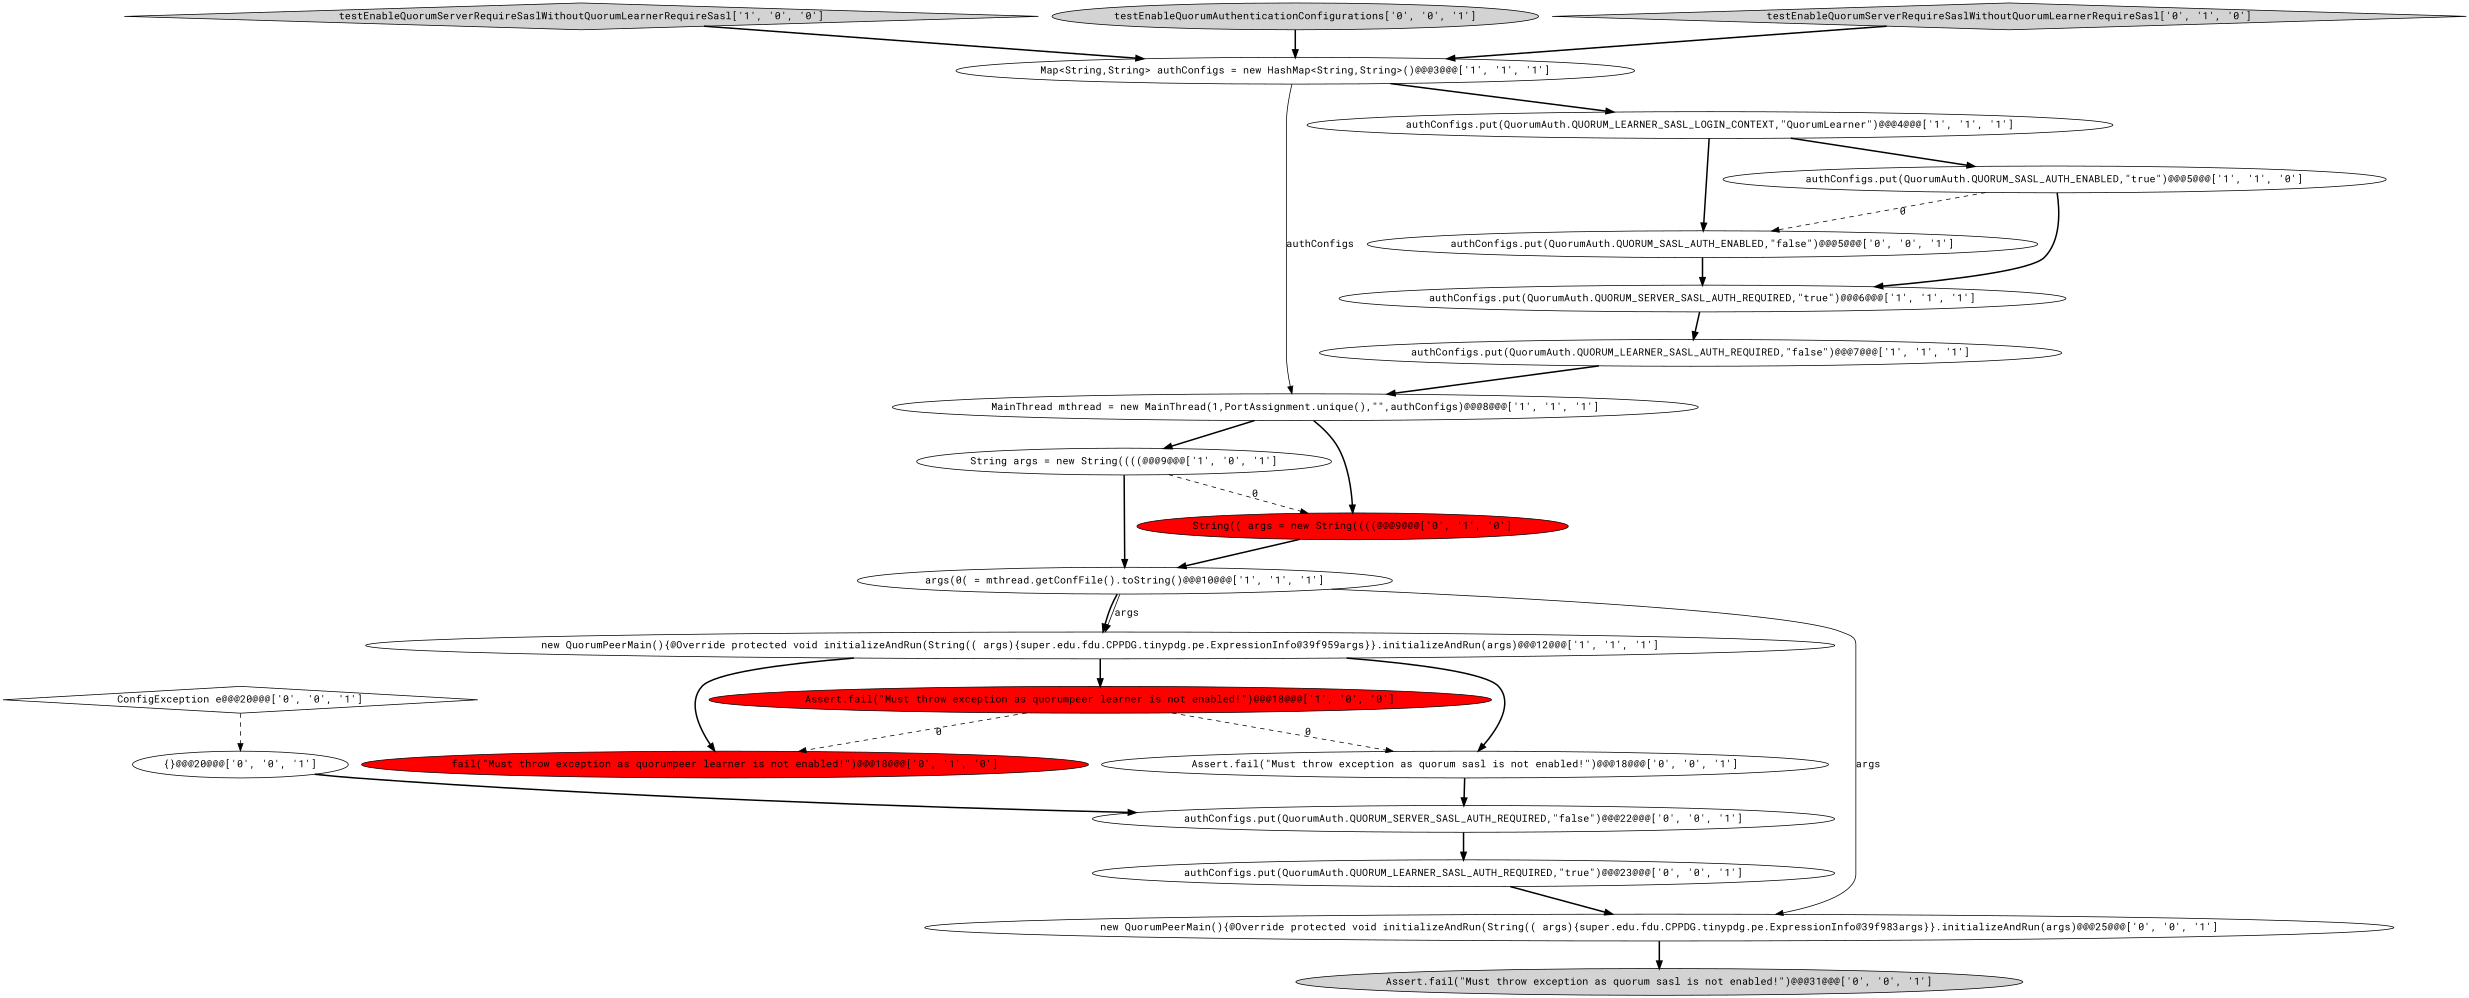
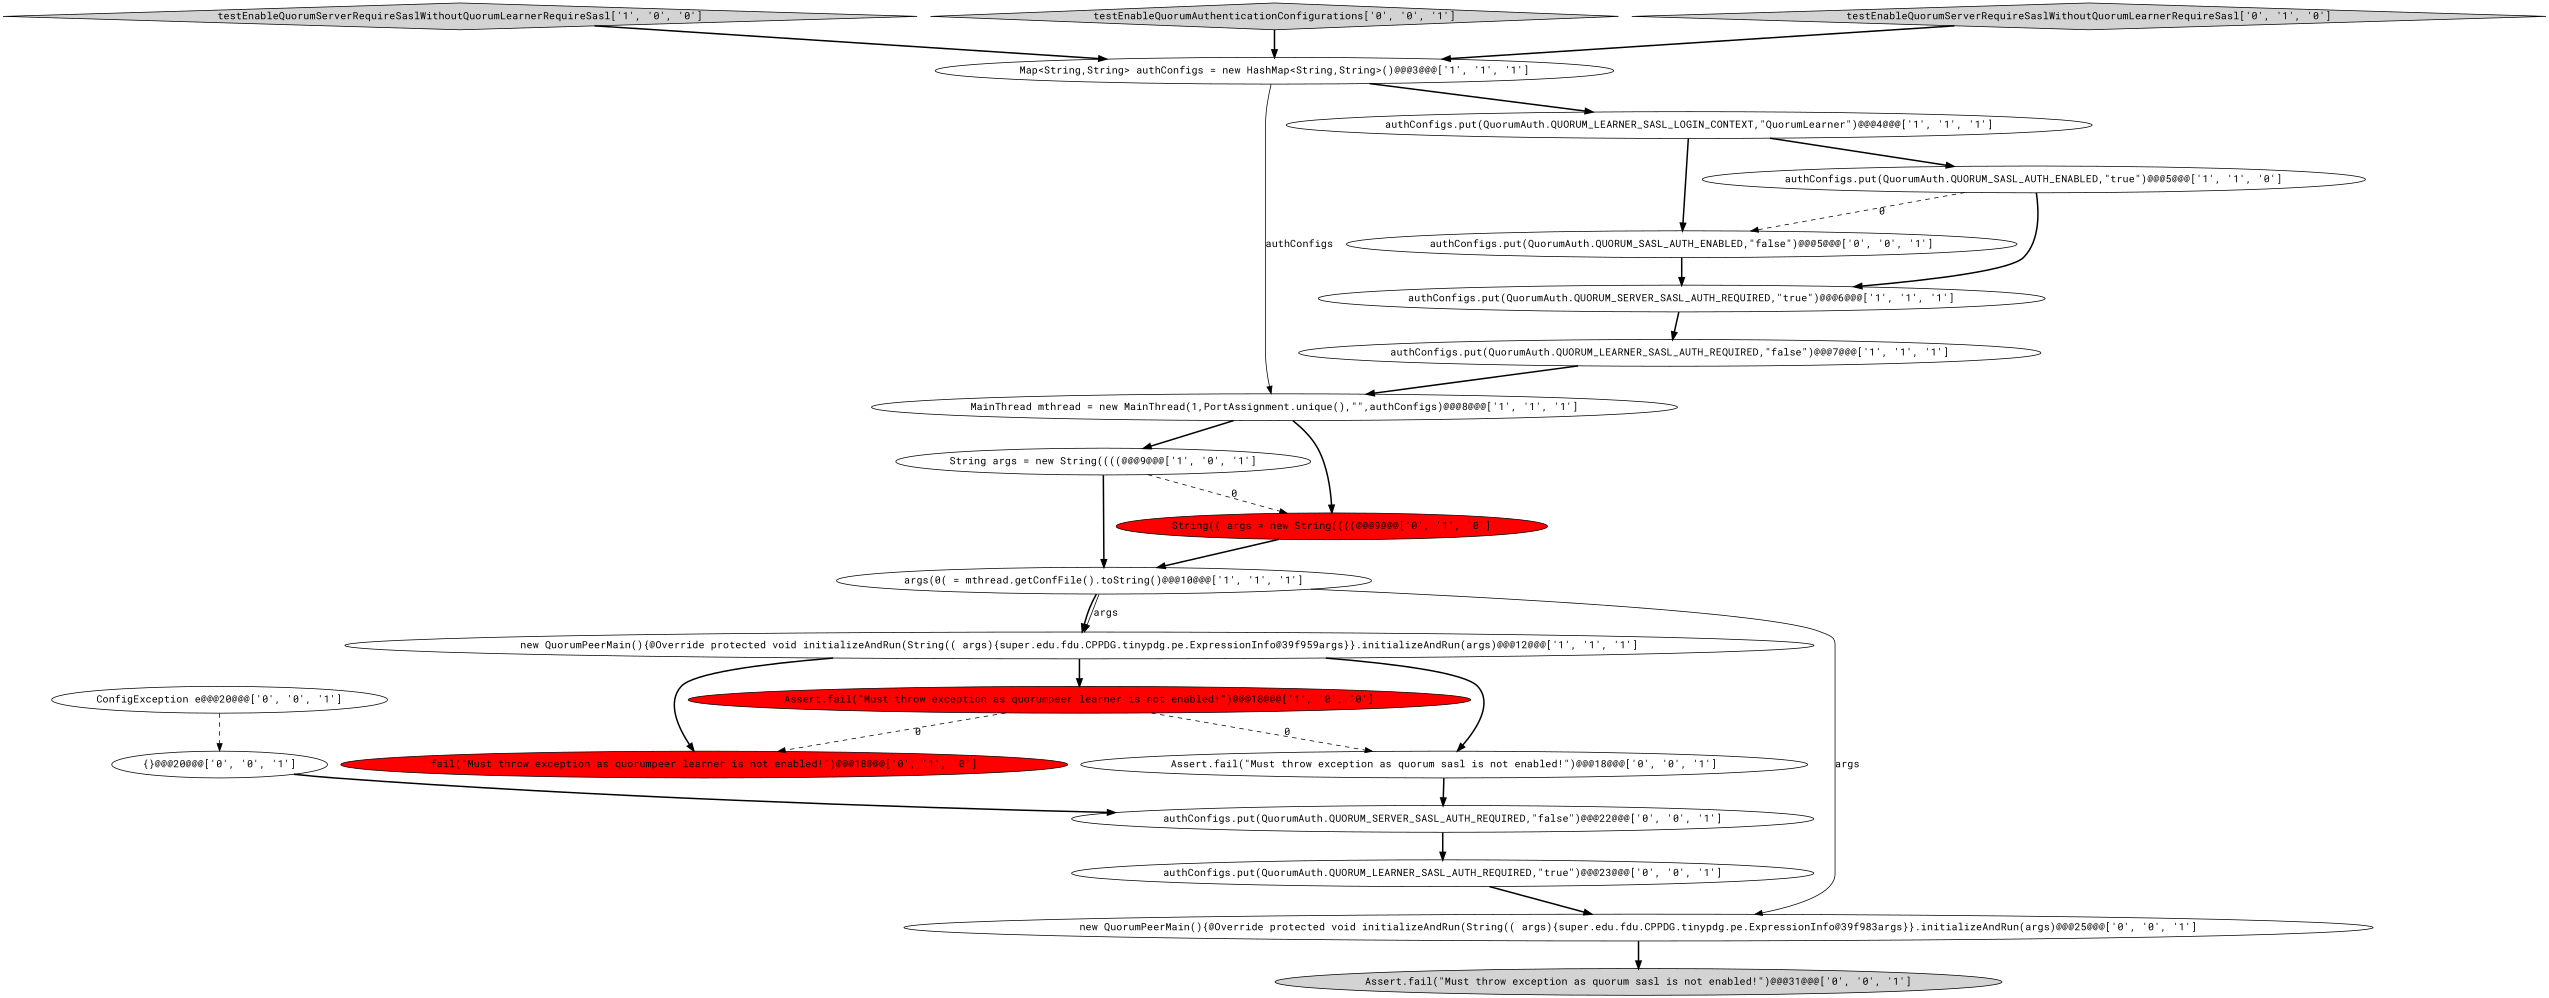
(1295, 16) -> (1274, 16)
(240, 700) -> (220, 700)
